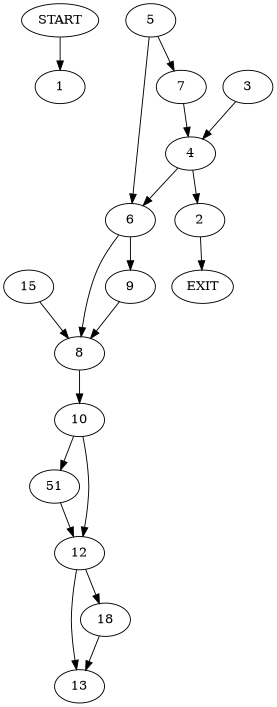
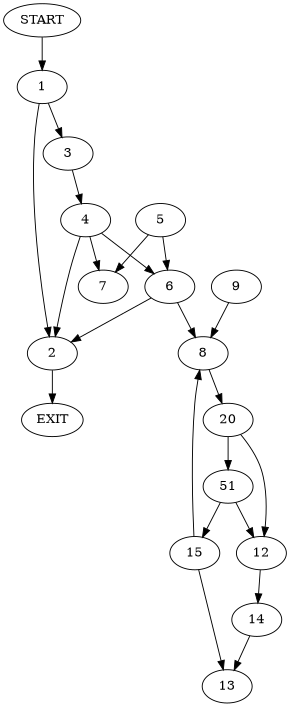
(185, 115) -> (93, 249)
none -> (53, 116)
none -> (35, 216)
(130, 249) -> (115, 318)
(80, 420) -> (228, 420)
none -> (214, 516)
(71, 615) -> (210, 615)
(105, 620) -> (257, 620)
